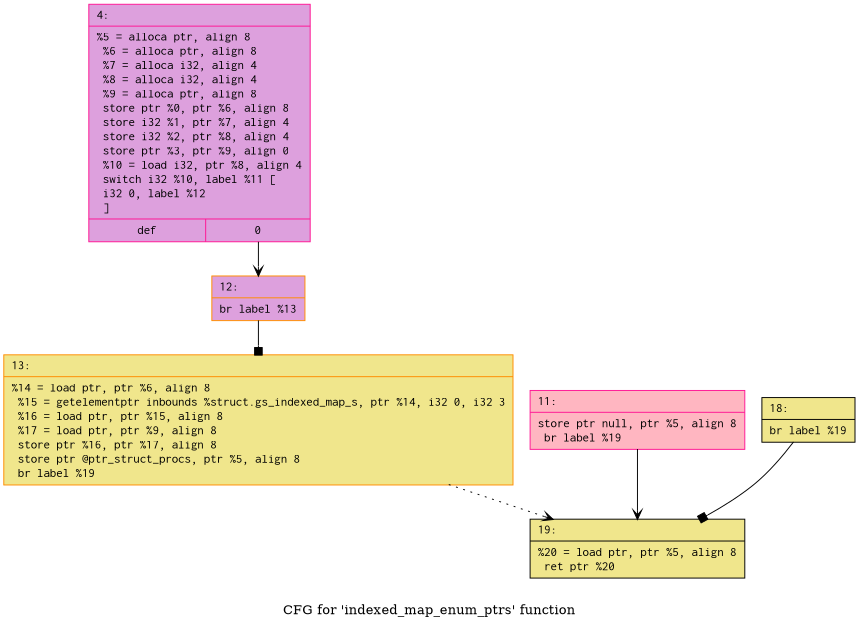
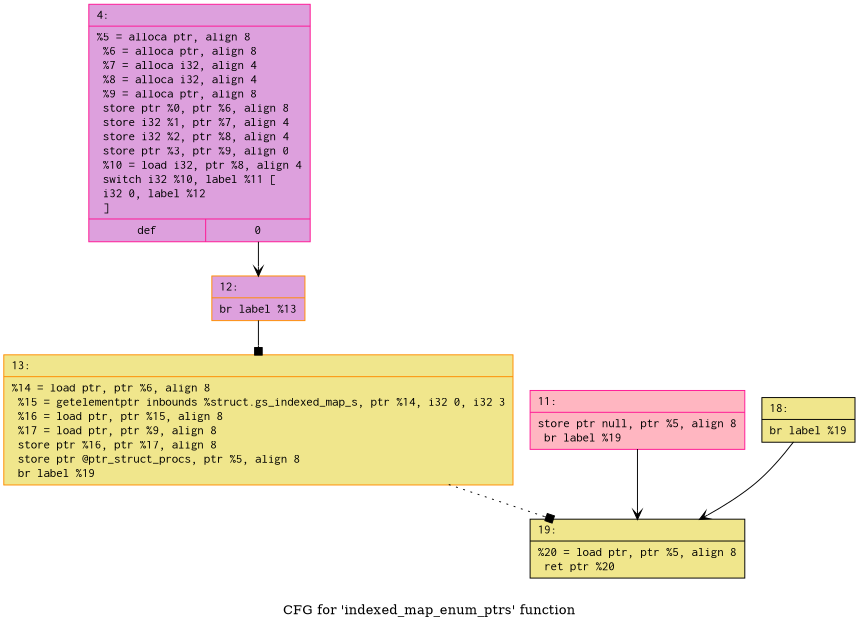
(755, 483) -> (755, 483)
(496, 500) -> (496, 500)
